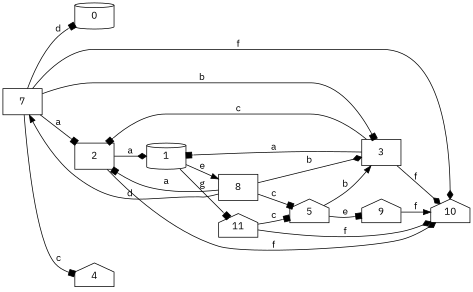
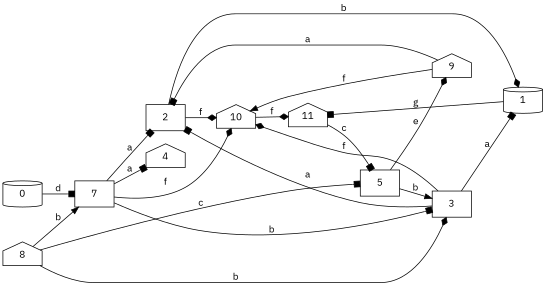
(43, 55) -> (55, 194)
(238, 109) -> (308, 175)
(130, 151) -> (344, 8)
(199, 170) -> none
(238, 187) -> (23, 255)
(167, 190) -> (296, 45)
(130, 194) -> (58, 218)
(309, 212) -> (380, 183)
(342, 217) -> (418, 129)
(341, 237) -> (268, 117)
(58, 258) -> (130, 169)
